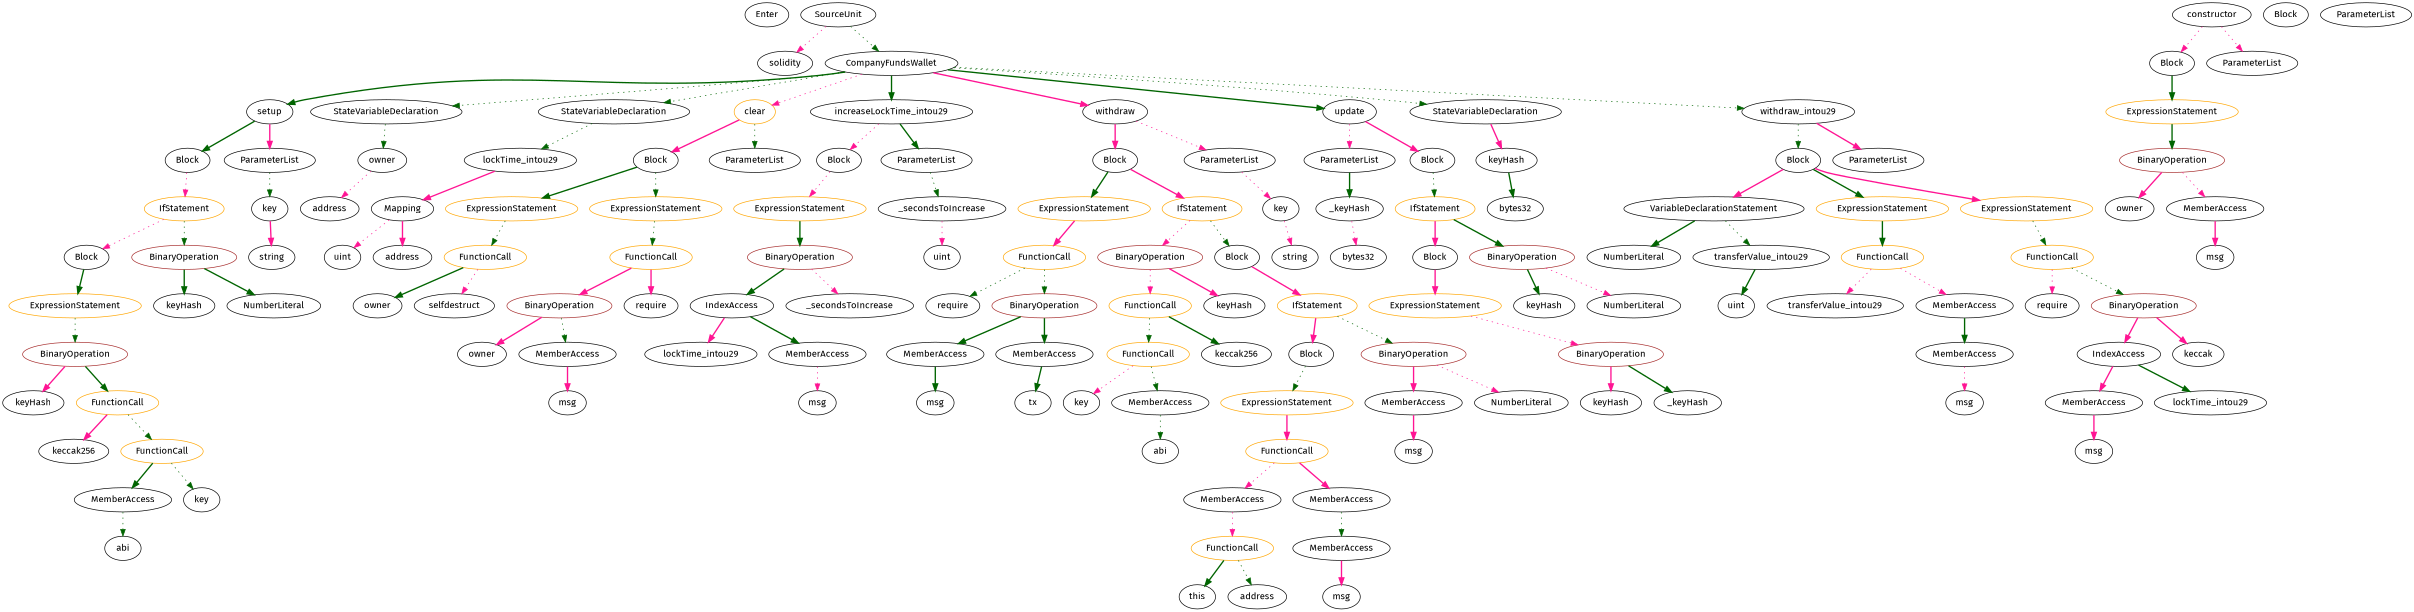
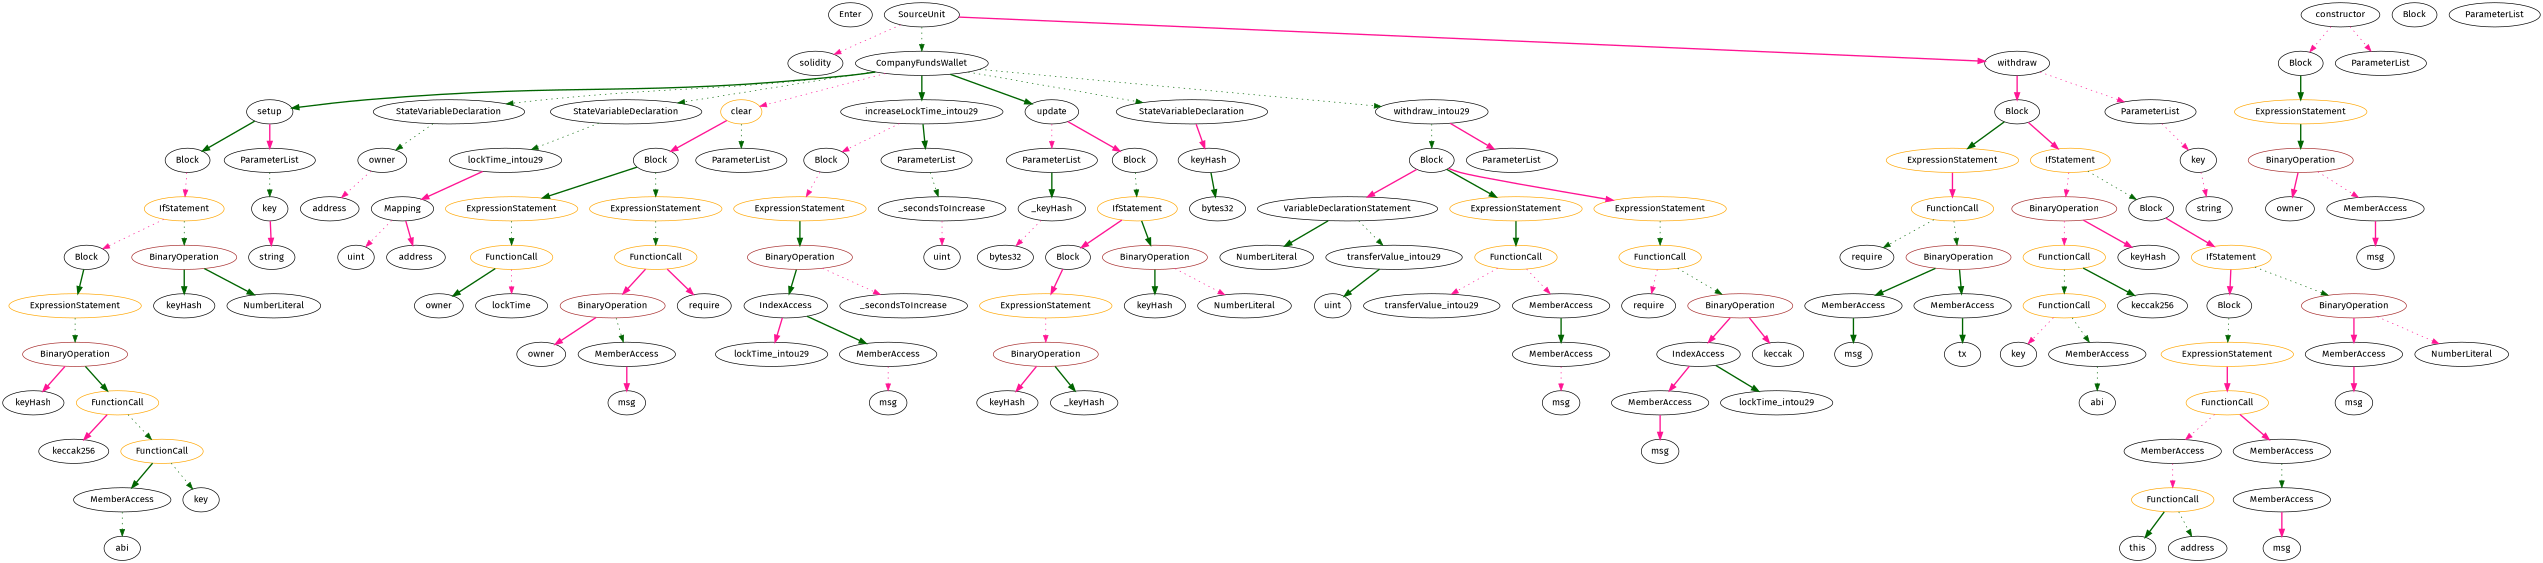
(1007, 88) -> (1469, 39)
(454, 306) -> (512, 306)
